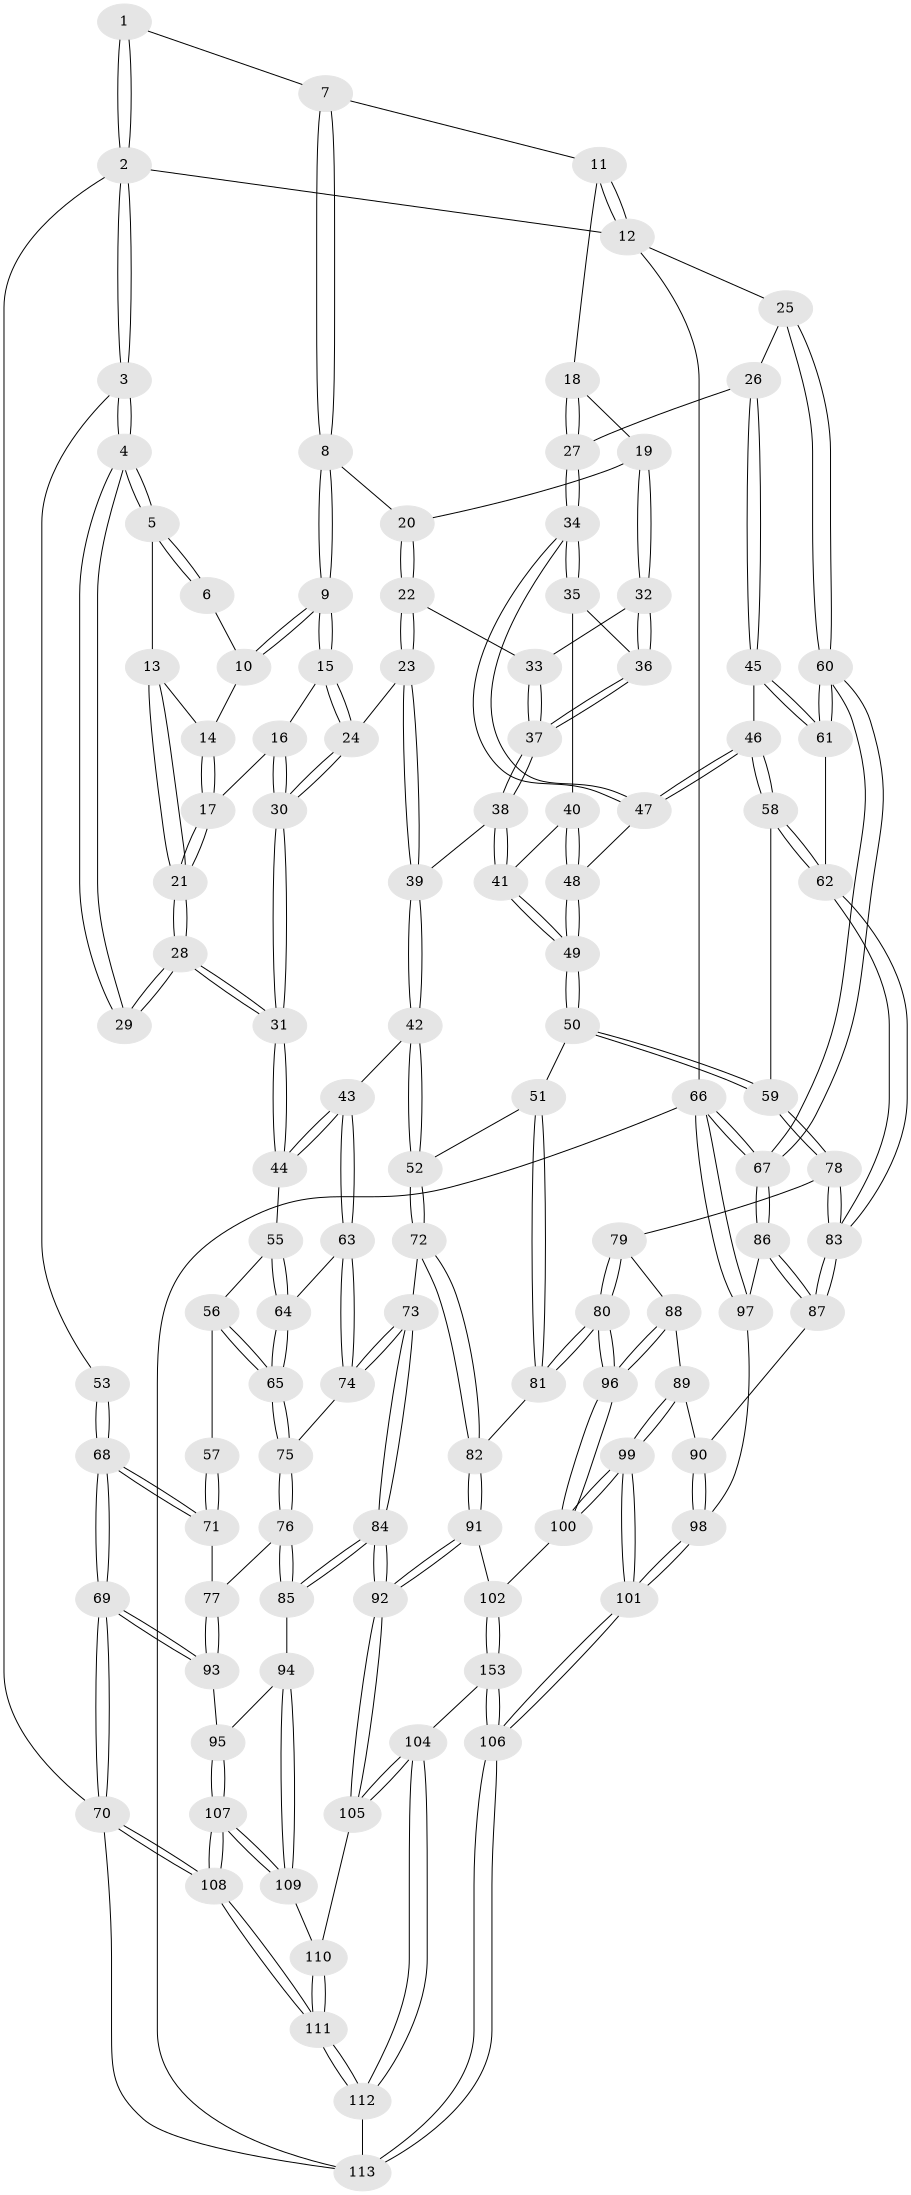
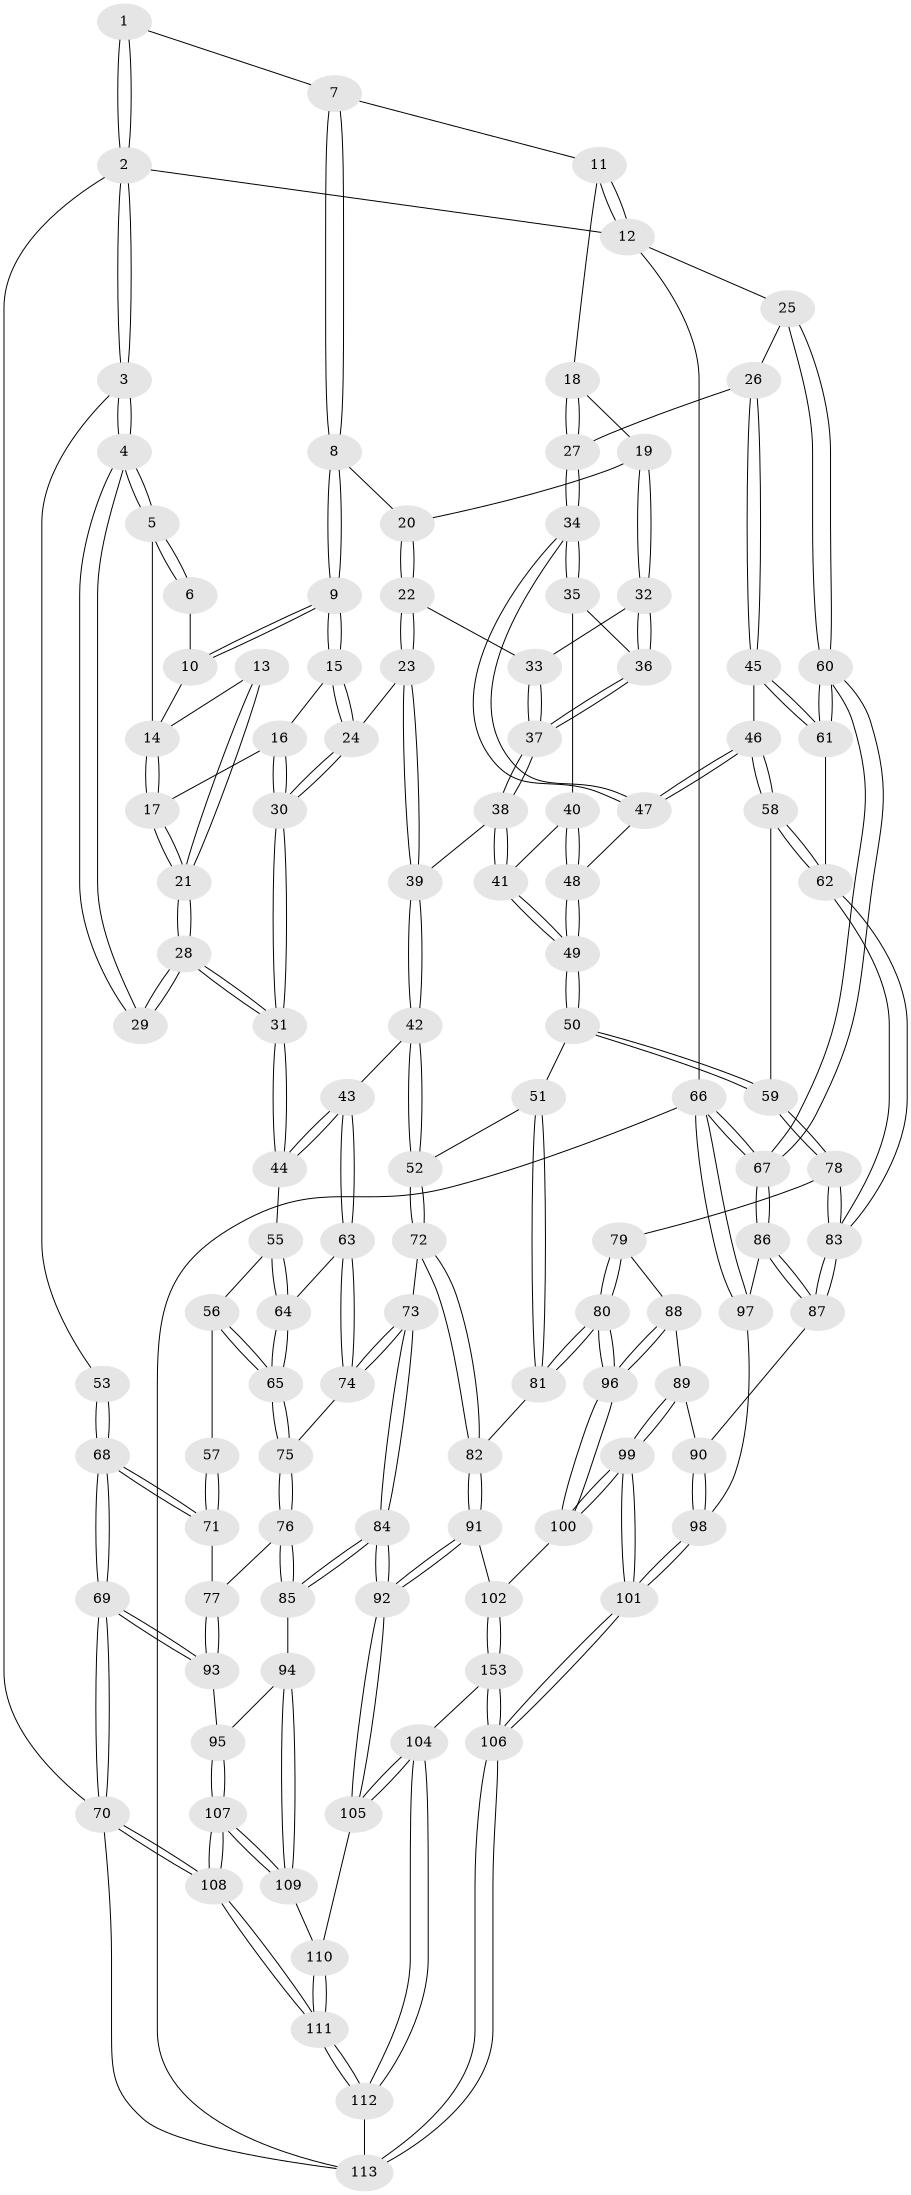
(152, 595) -> (152, 631)
